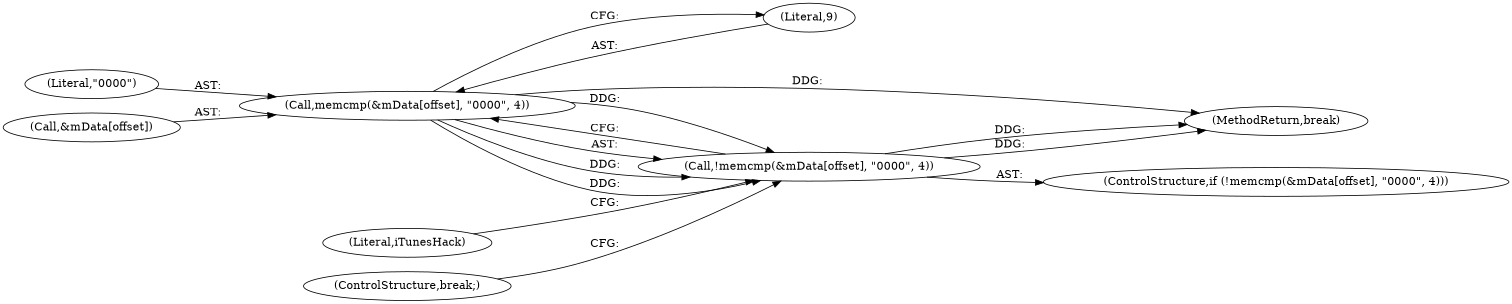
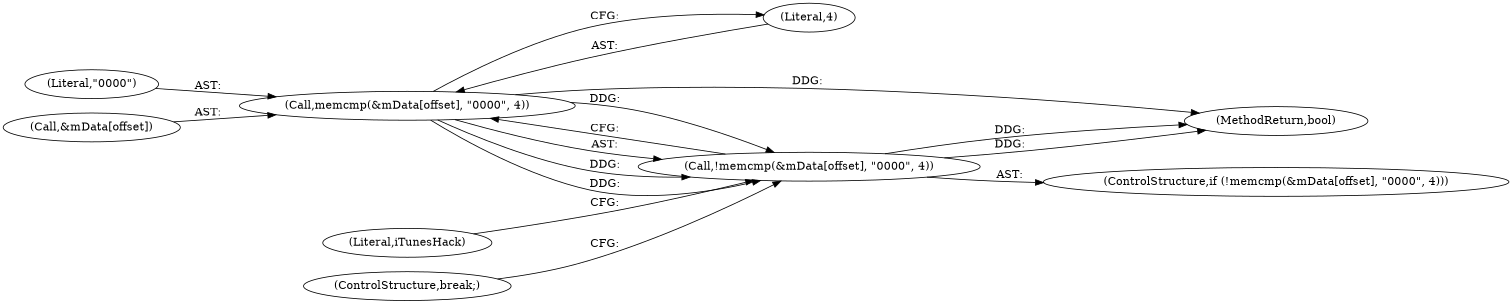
(809, 18) -> (809, 18)
(1276, 121) -> (1276, 121)
